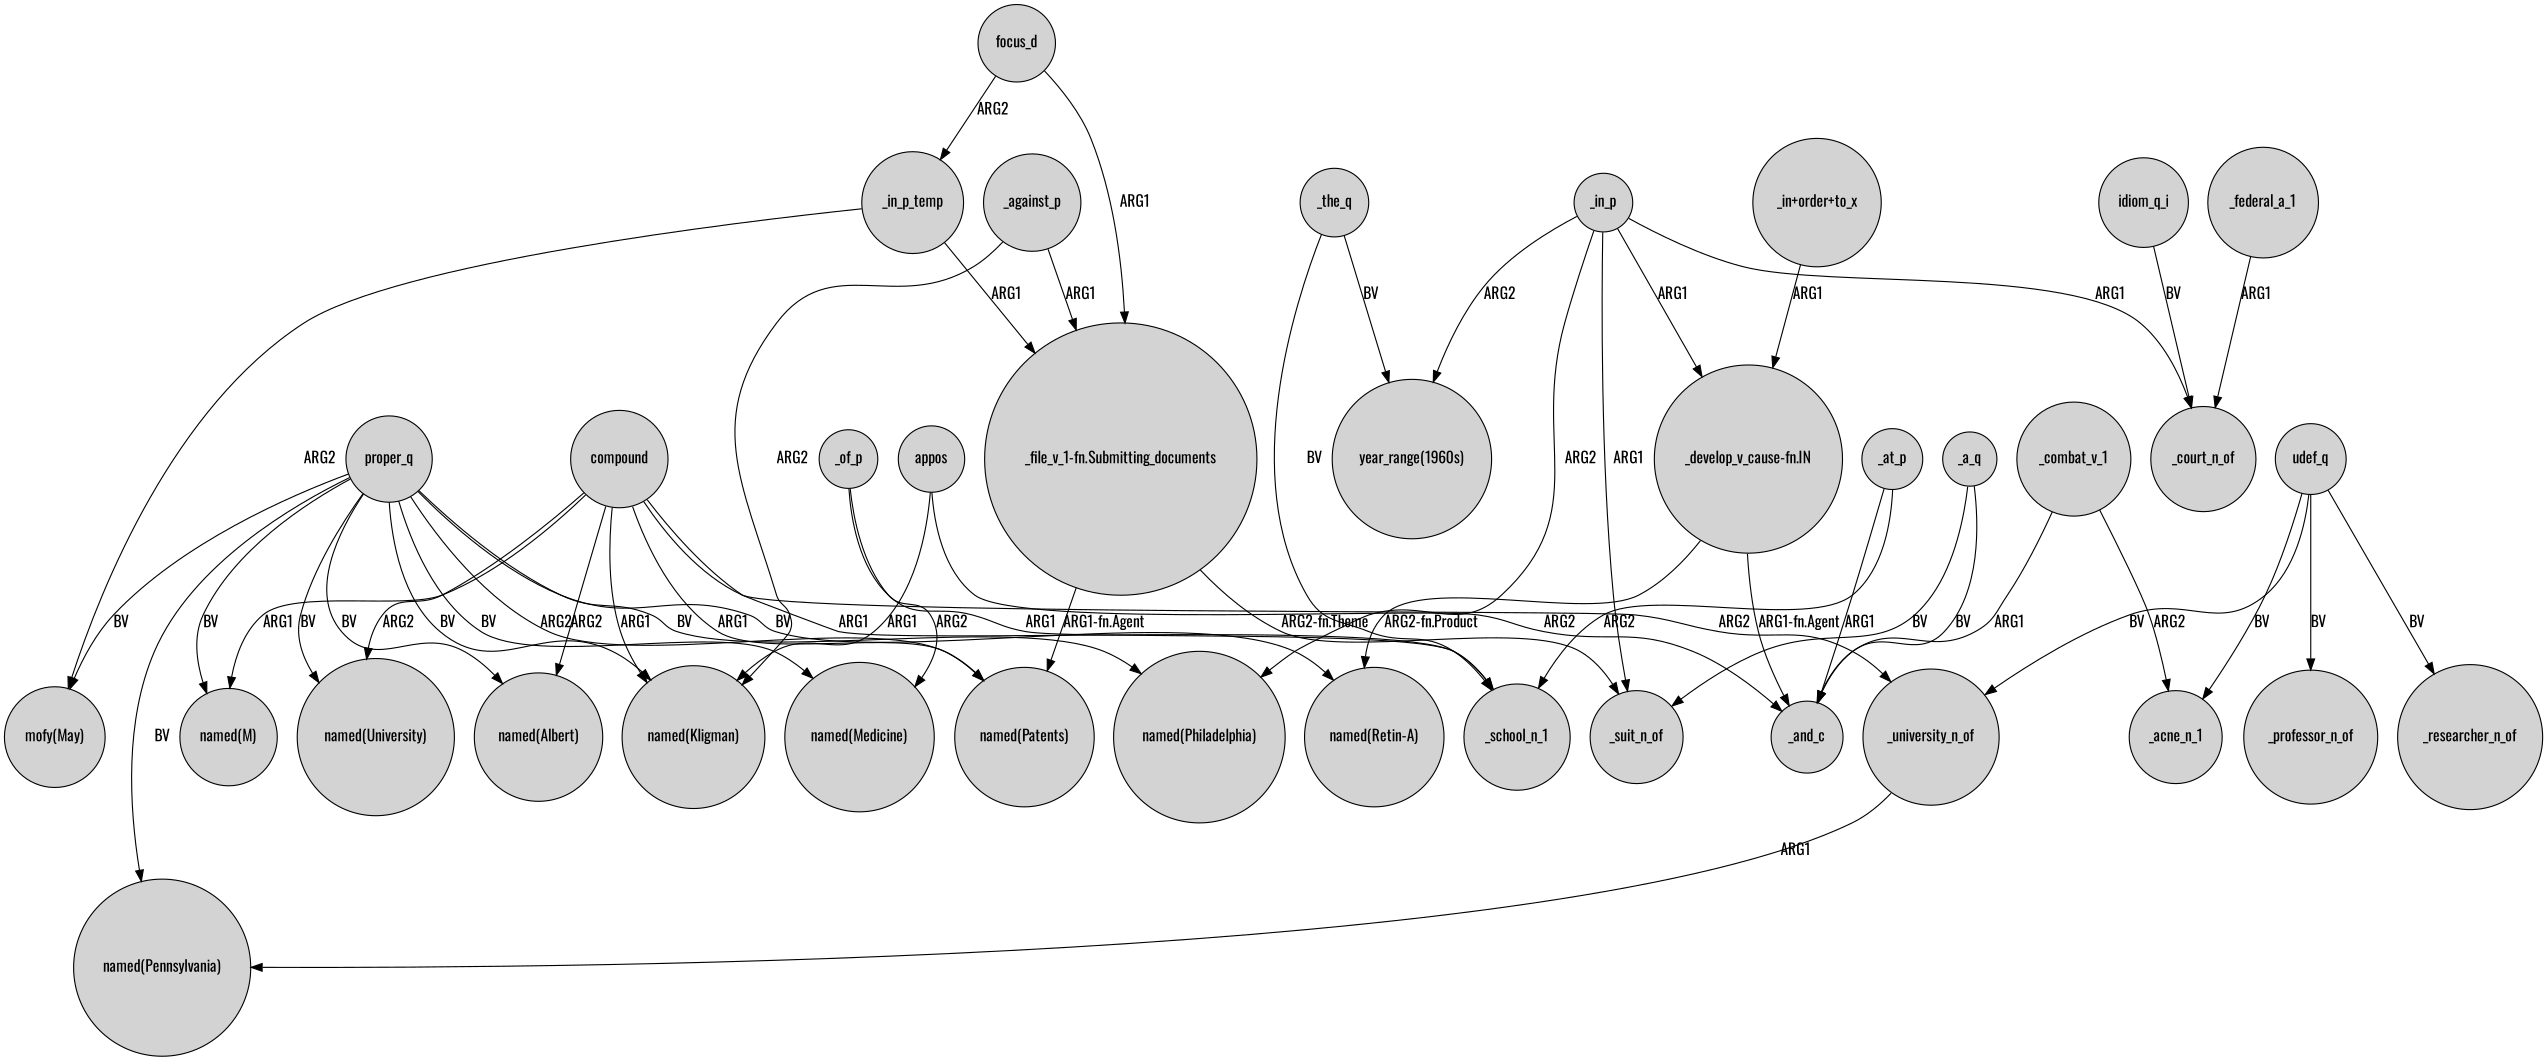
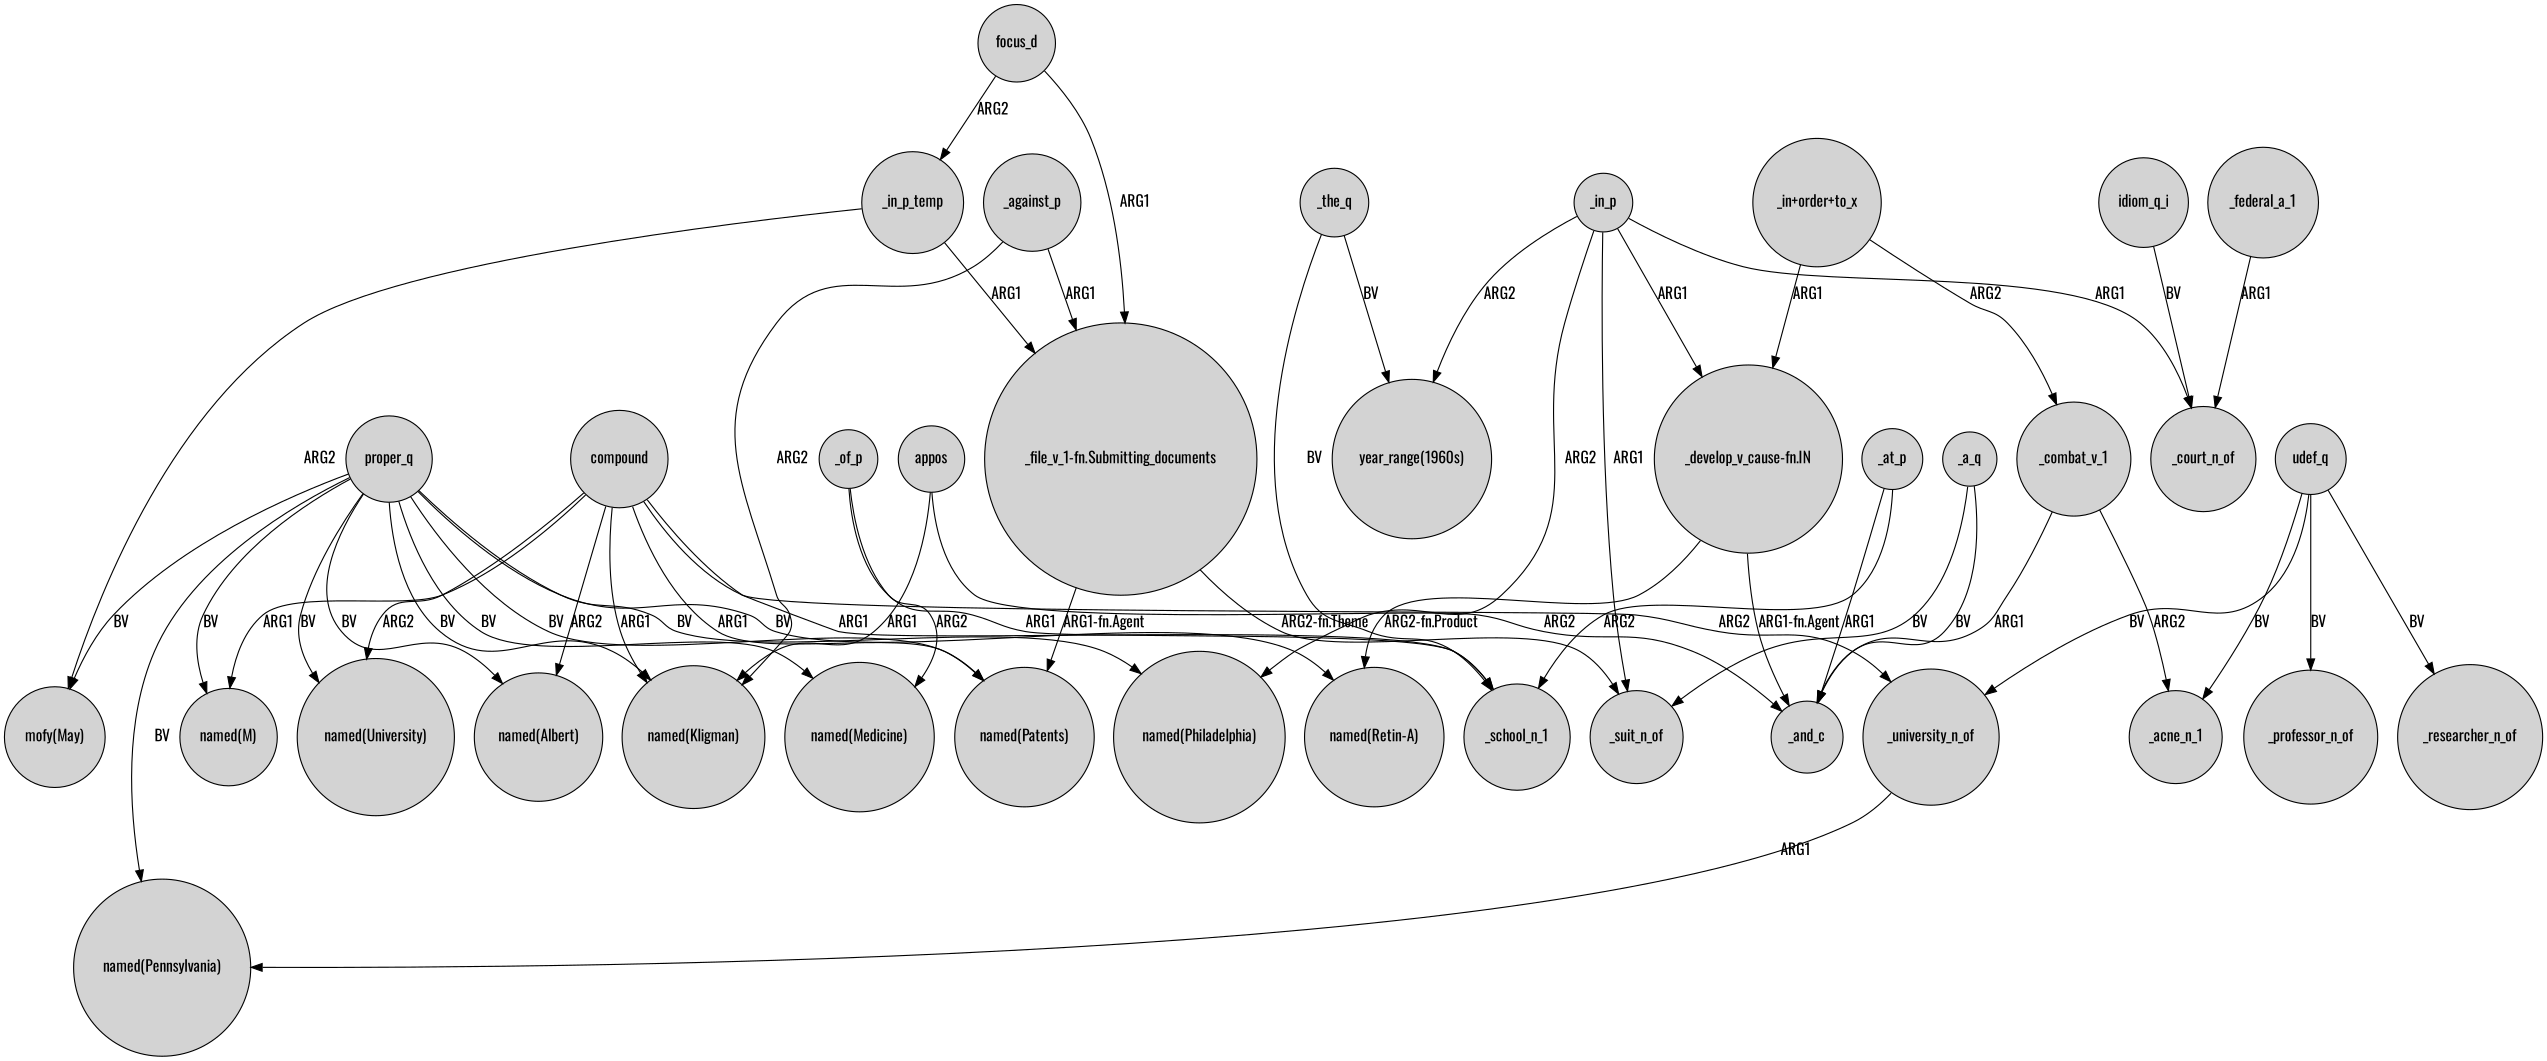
none -> (1974, 305)
(556, 623) -> (556, 623)
